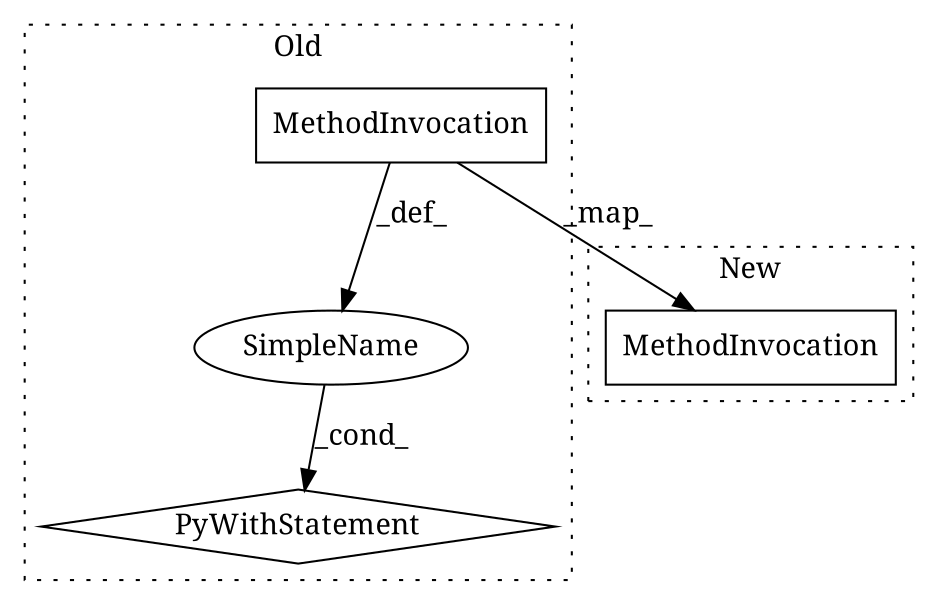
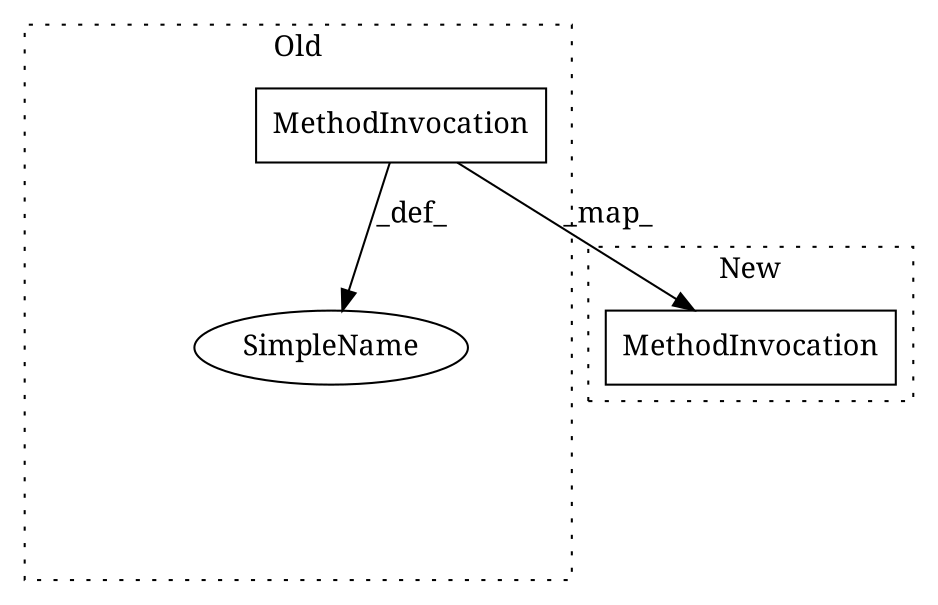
(298, 527) -> none
